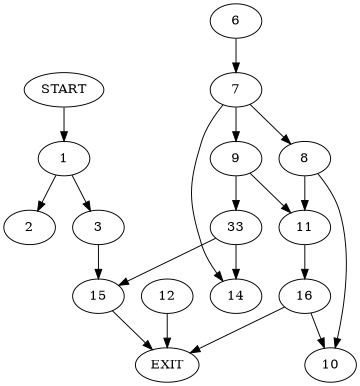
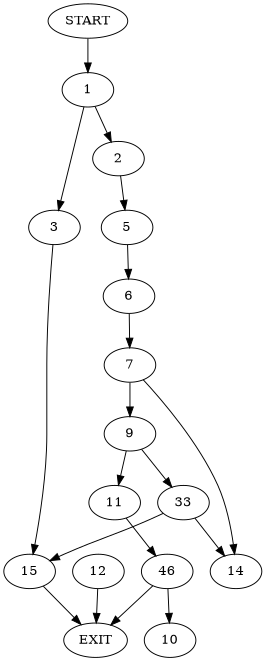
(305, 159) -> none
none -> (127, 227)
(305, 296) -> (167, 571)
